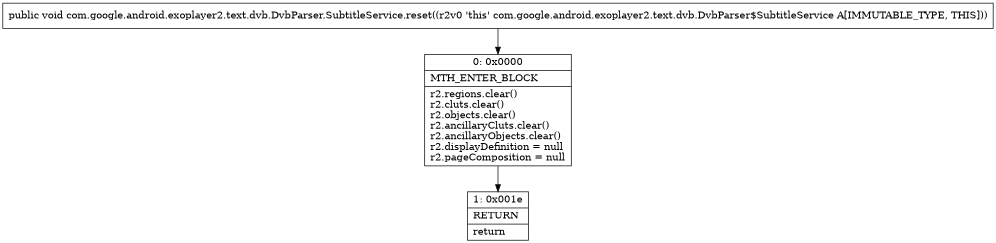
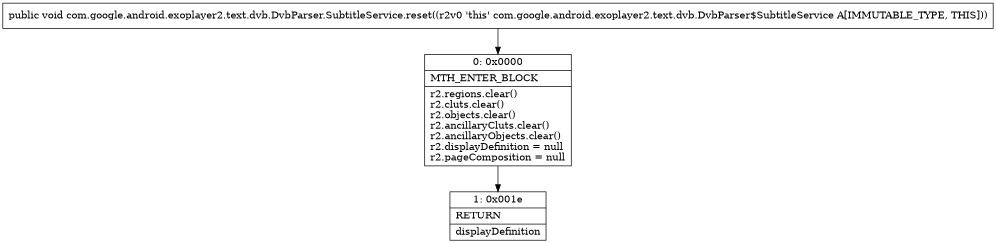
(489, 232) -> (498, 232)
